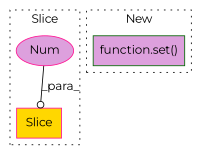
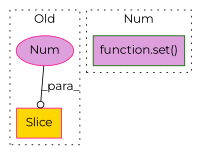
(45, 20) -> (45, 20)
(139, 20) -> (139, 20)
